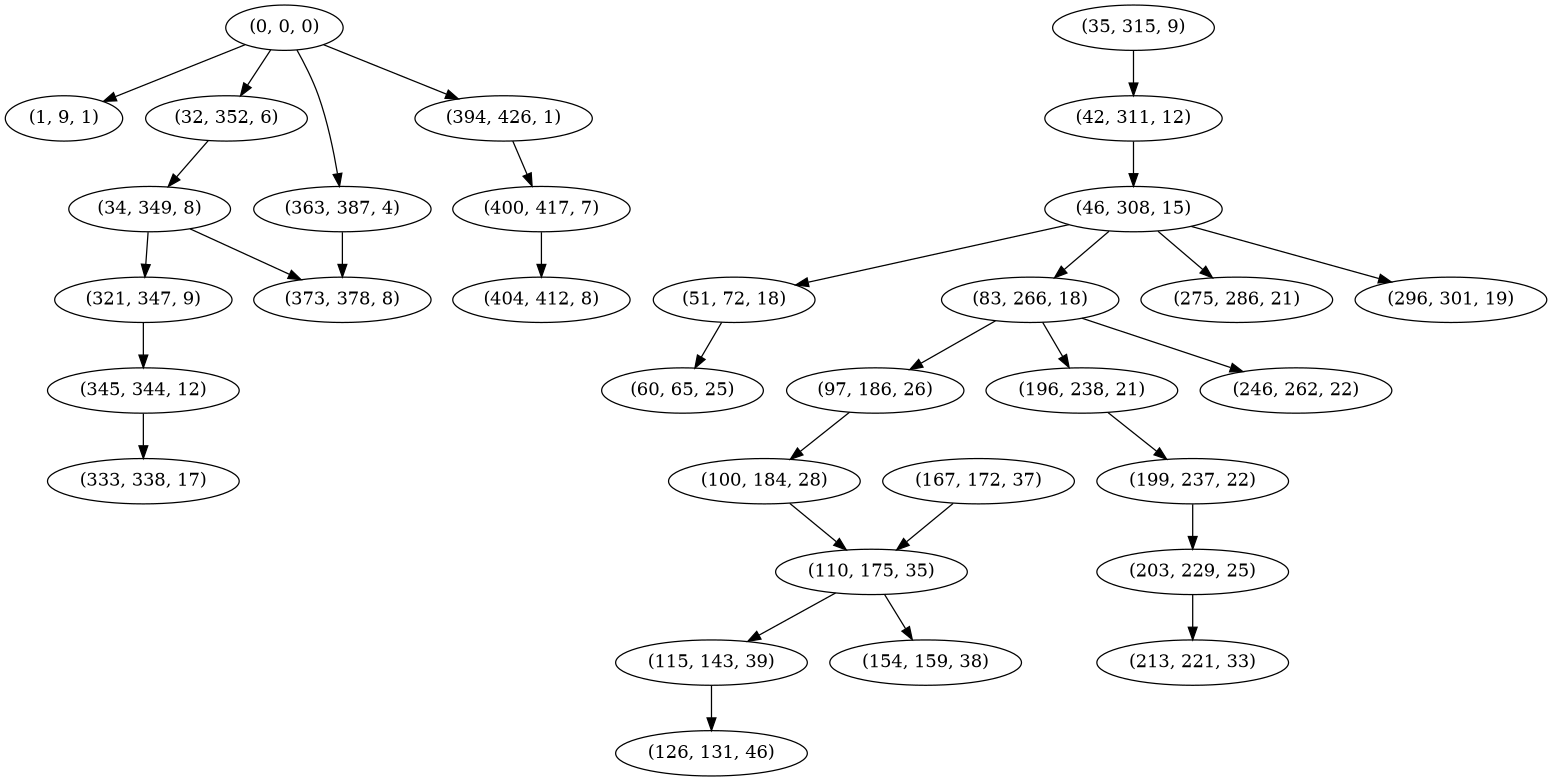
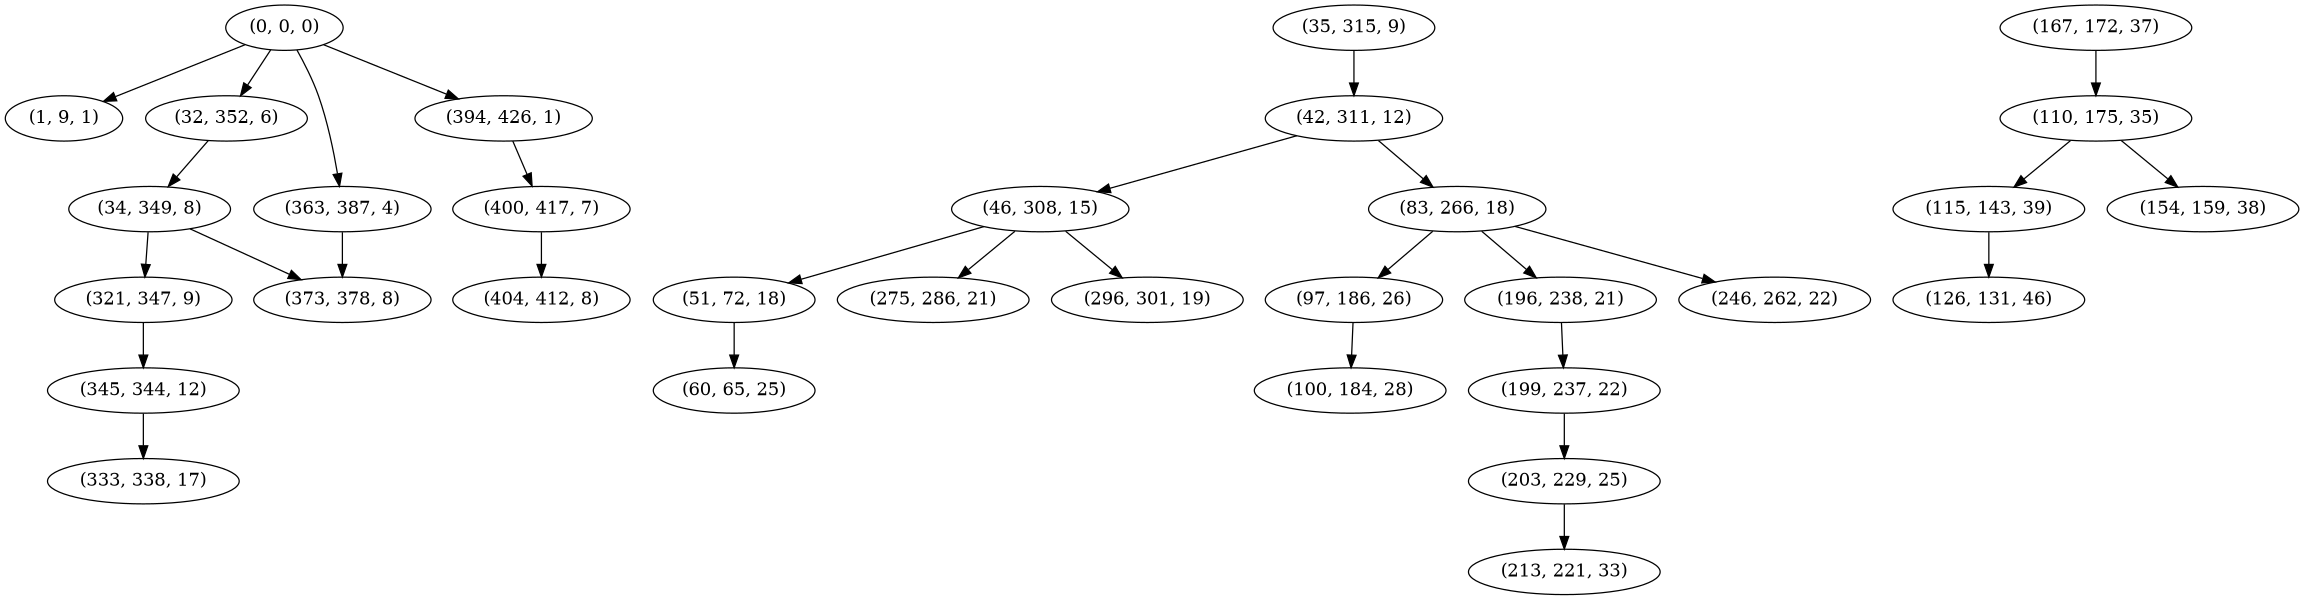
(1087, 250) -> (1401, 160)
(813, 522) -> none
